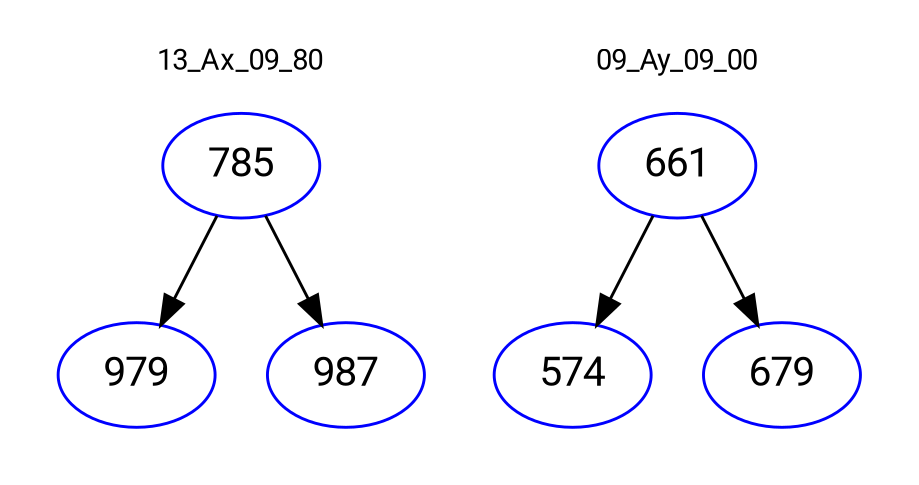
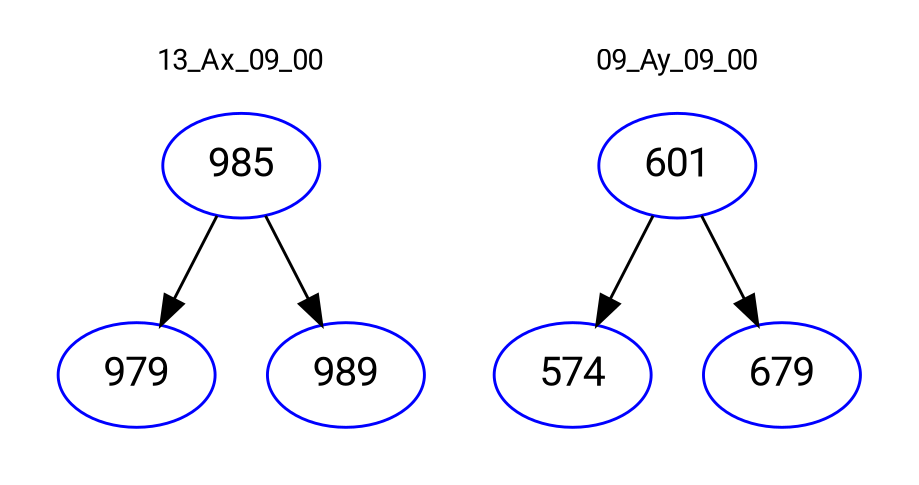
(241, 62) -> (241, 62)
(241, 166) -> (241, 166)
(677, 166) -> (677, 166)
(346, 375) -> (346, 375)
